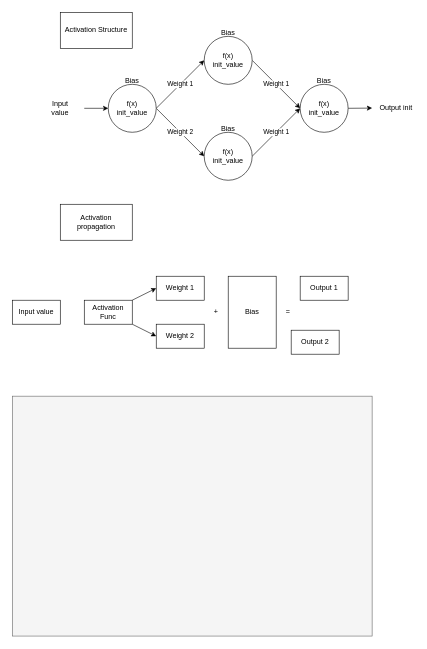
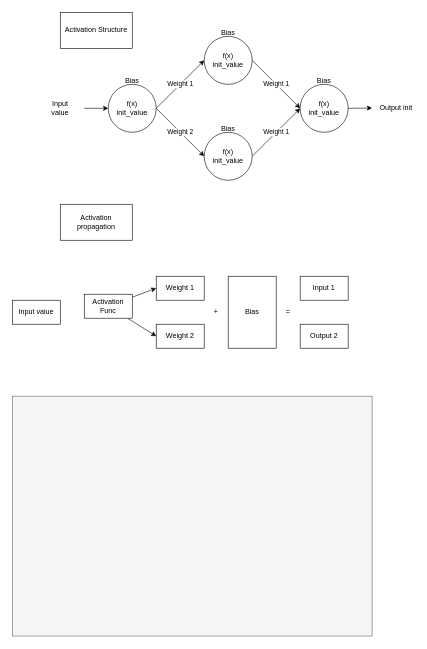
(324, 288) -> (324, 288)
(108, 312) -> (108, 306)
(315, 342) -> (324, 336)
